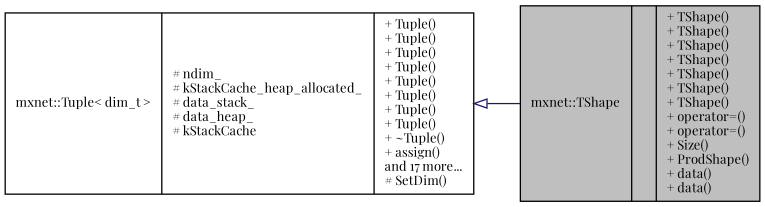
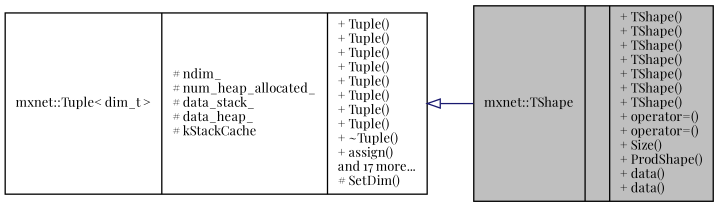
(268, 89) -> (245, 89)
